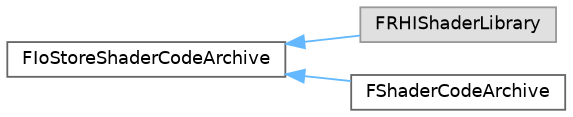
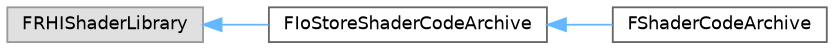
(332, 39) -> (245, 25)
